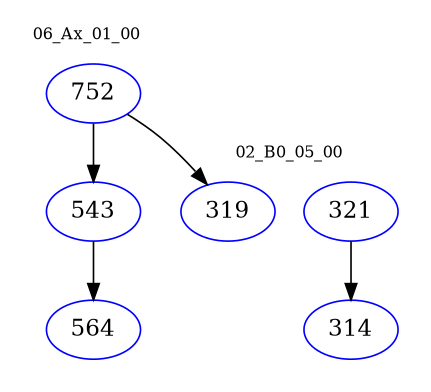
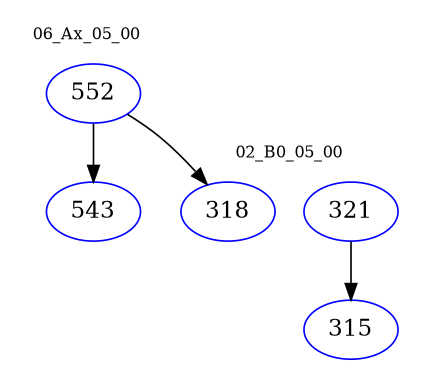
(87, 35) -> (87, 35)
(93, 93) -> (93, 93)
(228, 212) -> (228, 212)
(93, 330) -> none
(351, 330) -> (351, 330)
